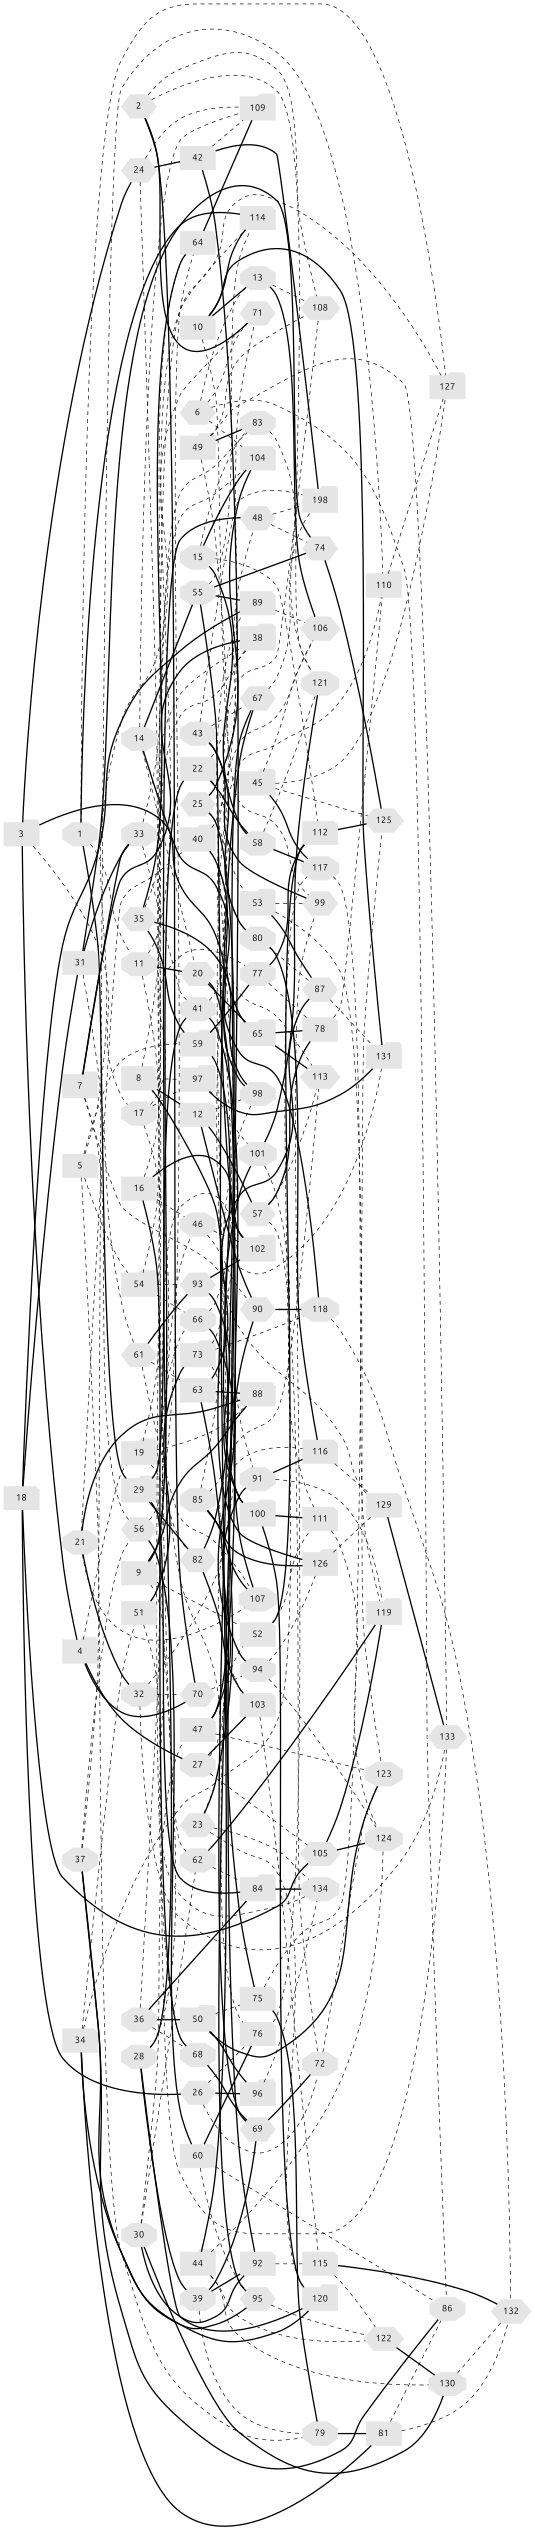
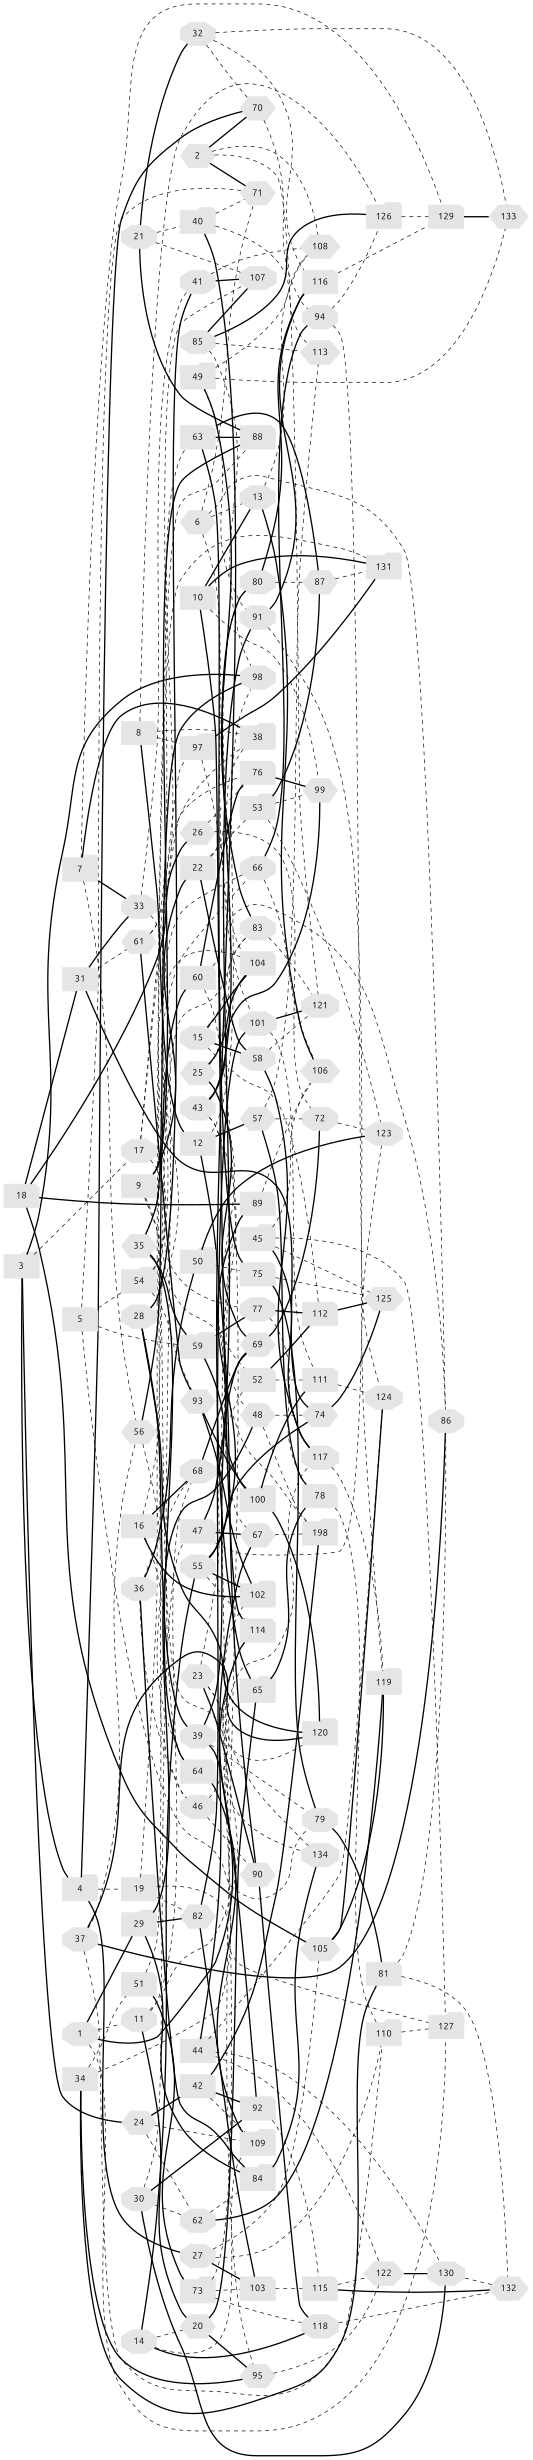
(291, 1057) -> none
(298, 1413) -> (290, 782)
(218, 1419) -> (158, 291)
(258, 2094) -> none
(222, 2226) -> none
